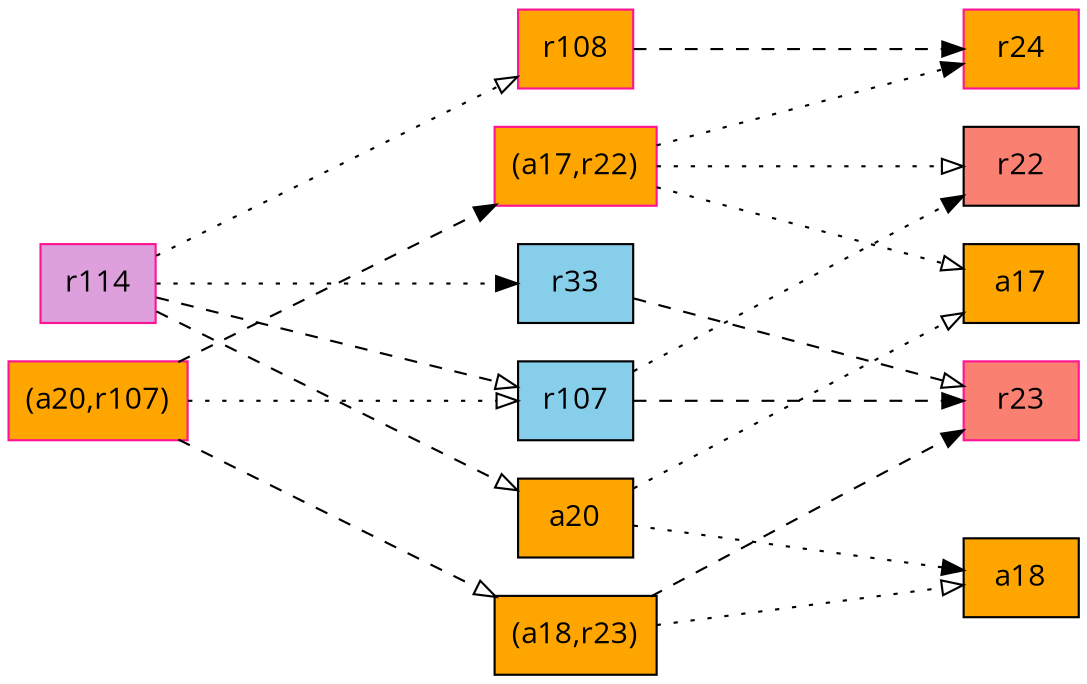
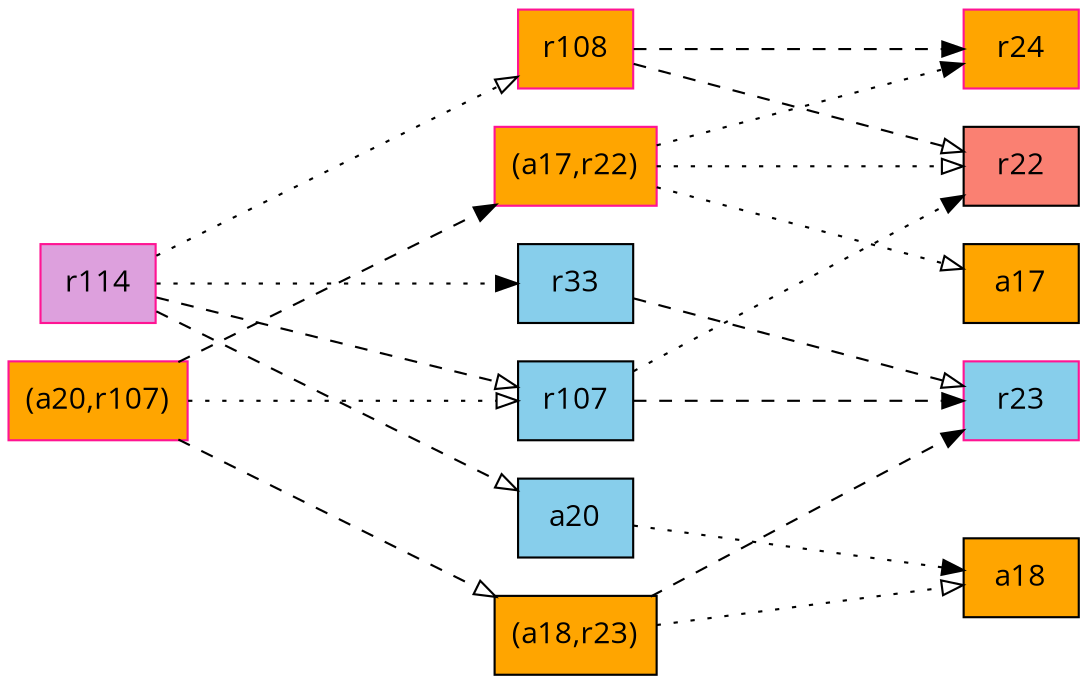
none -> (773, 101)
(1021, 401) -> (1021, 401)
(774, 414) -> none
(576, 518) -> (576, 518)
